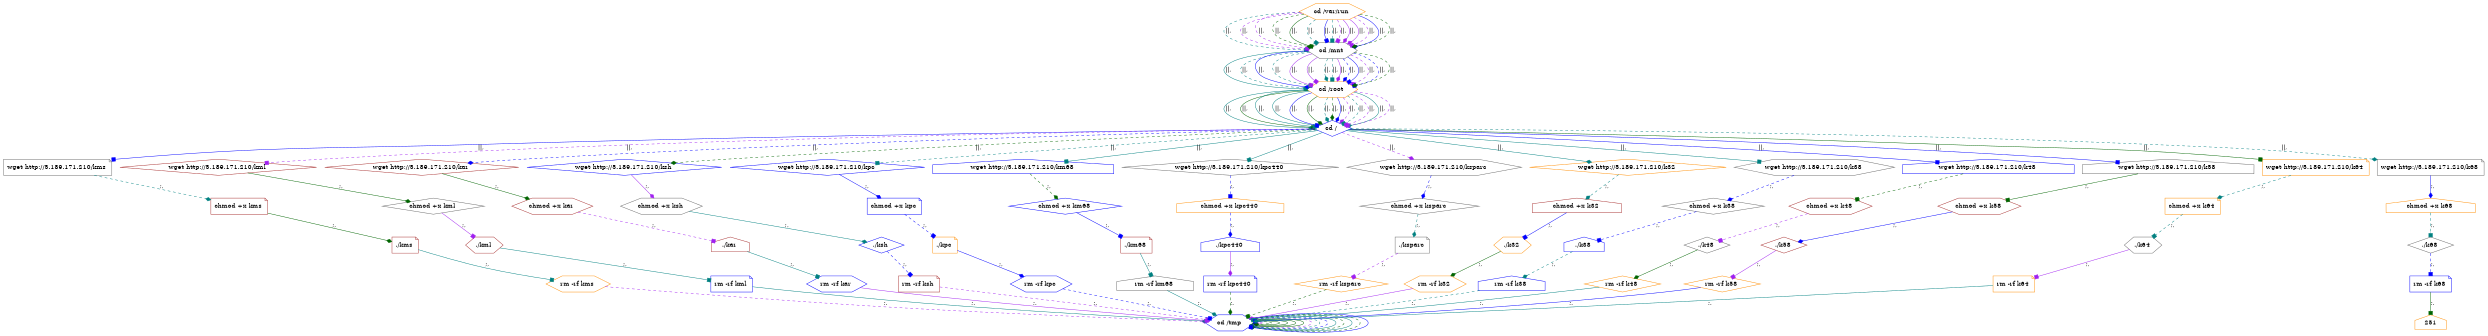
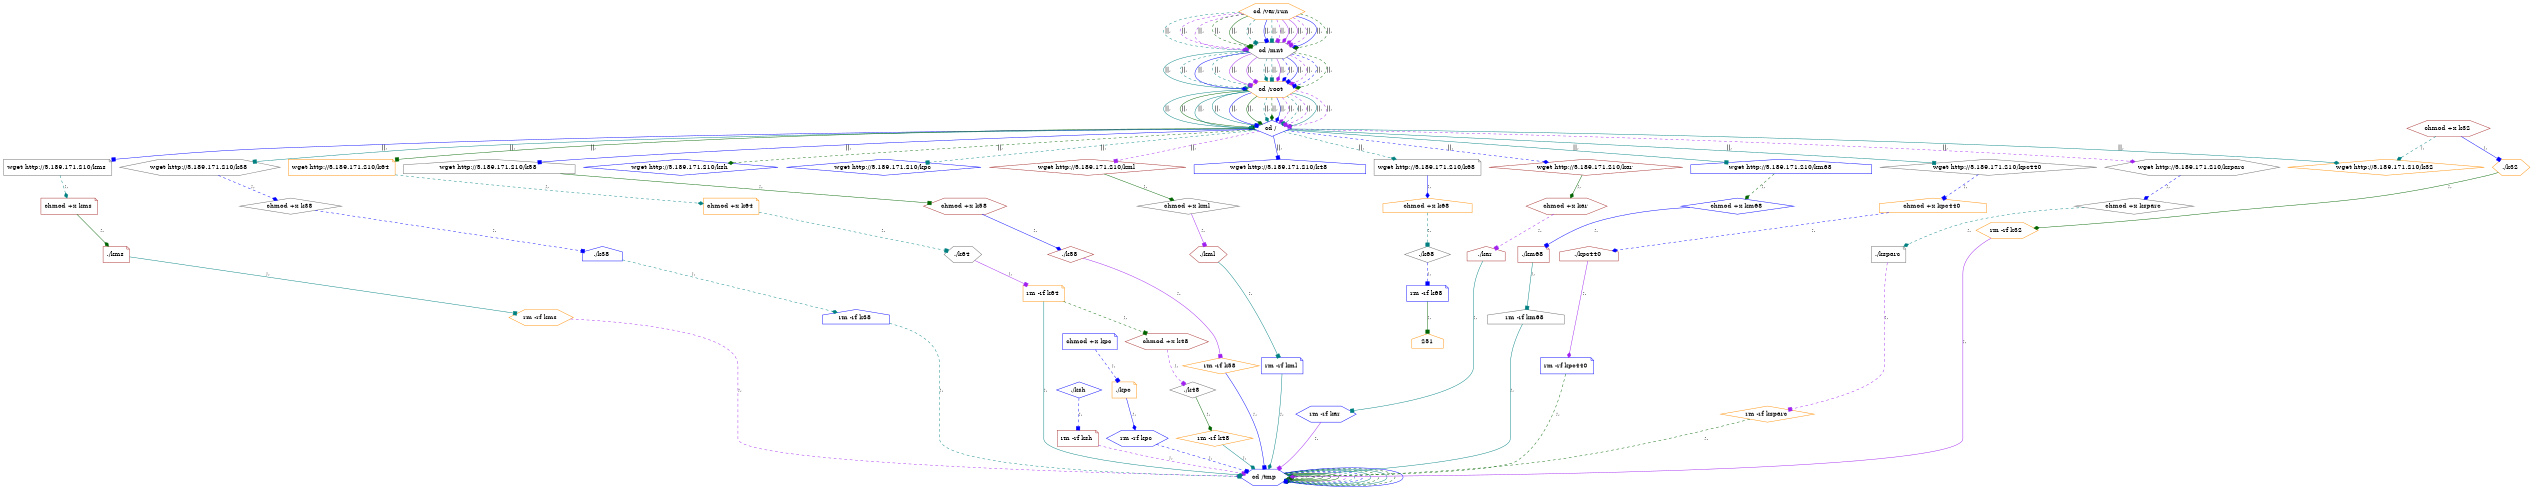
(858, 185) -> none
(1604, 185) -> (2419, 147)
(1912, 186) -> (1103, 317)
(661, 206) -> none
(1577, 206) -> (2449, 128)
(1230, 245) -> (1589, 254)
(1289, 302) -> (1524, 464)
